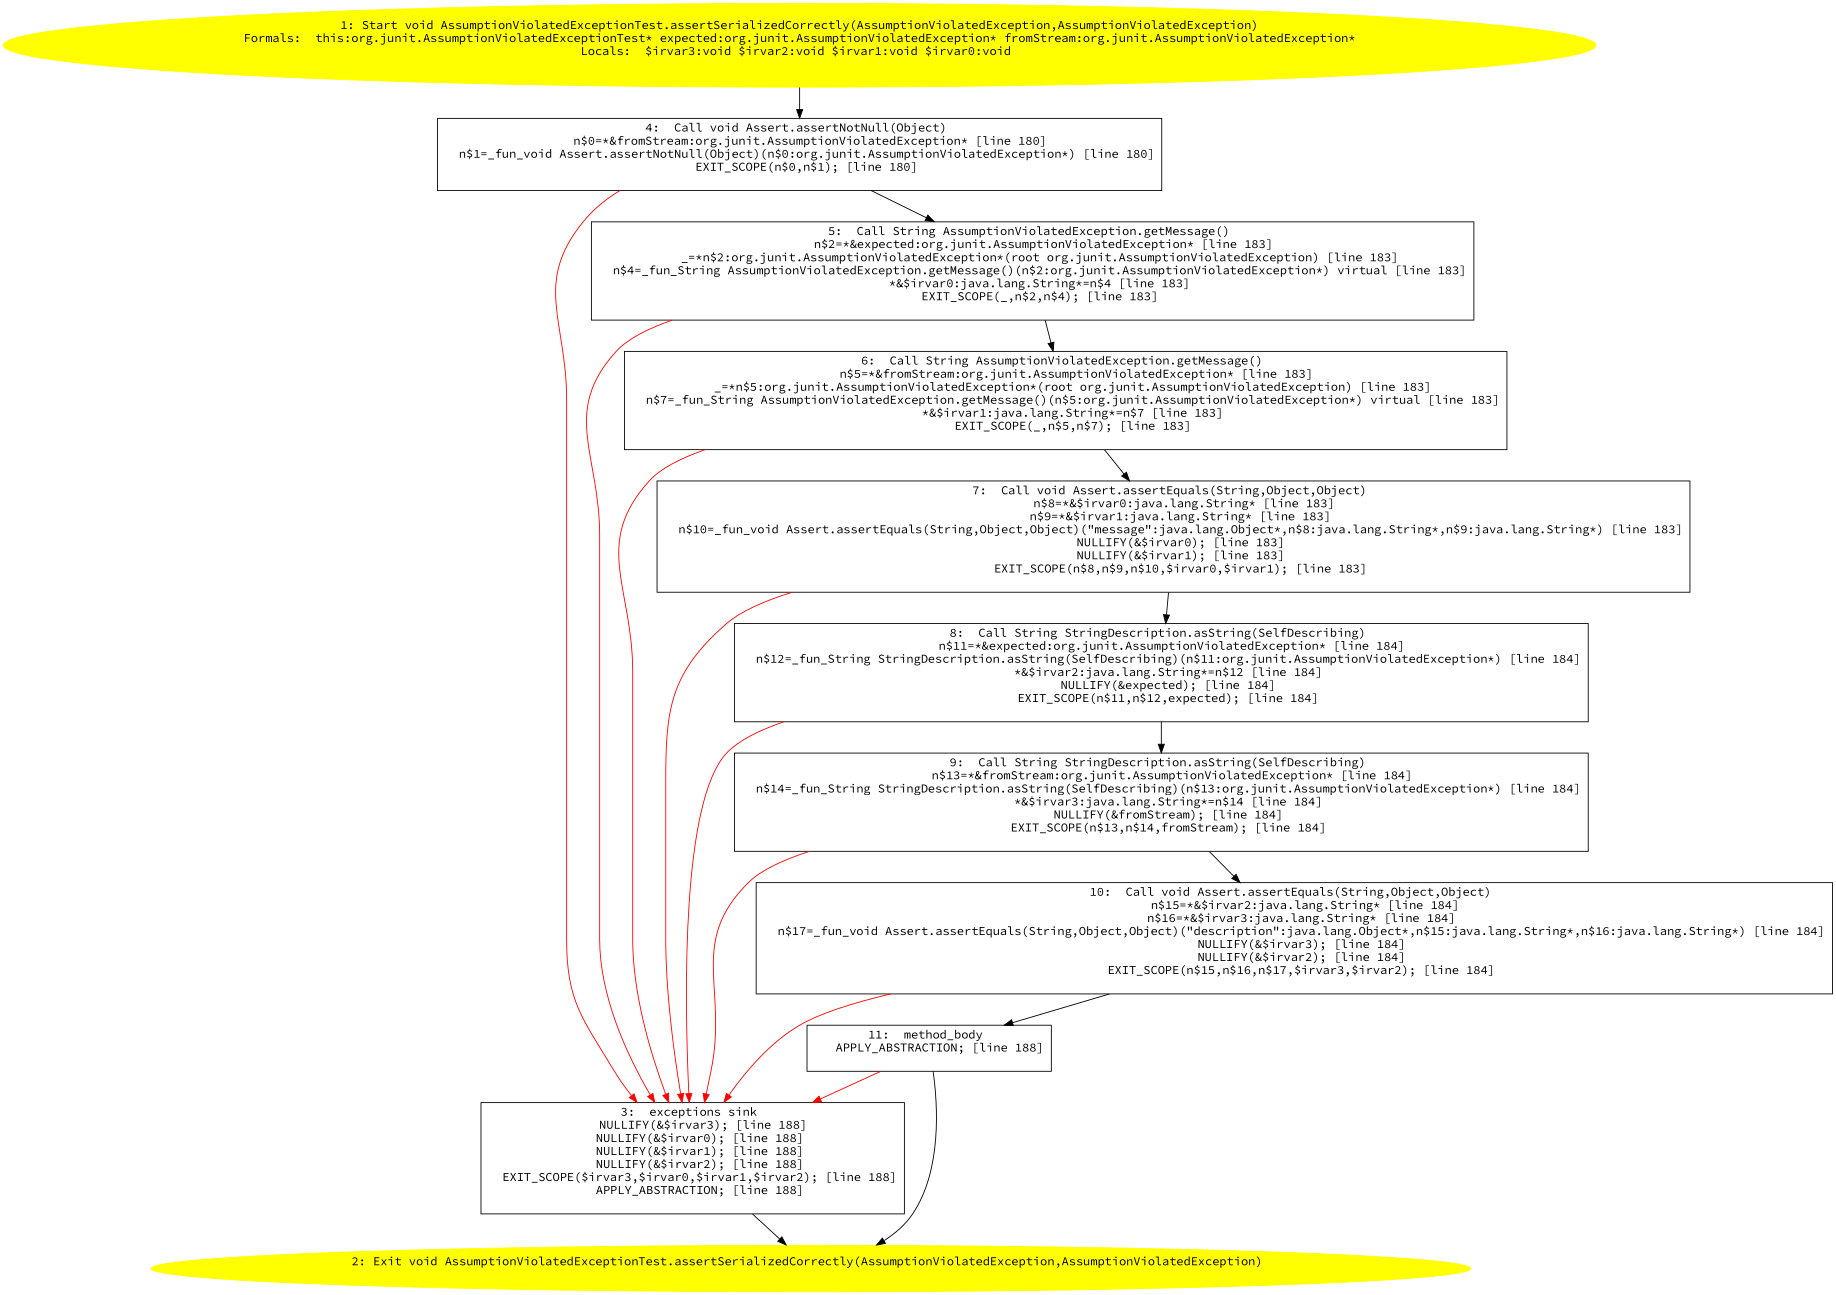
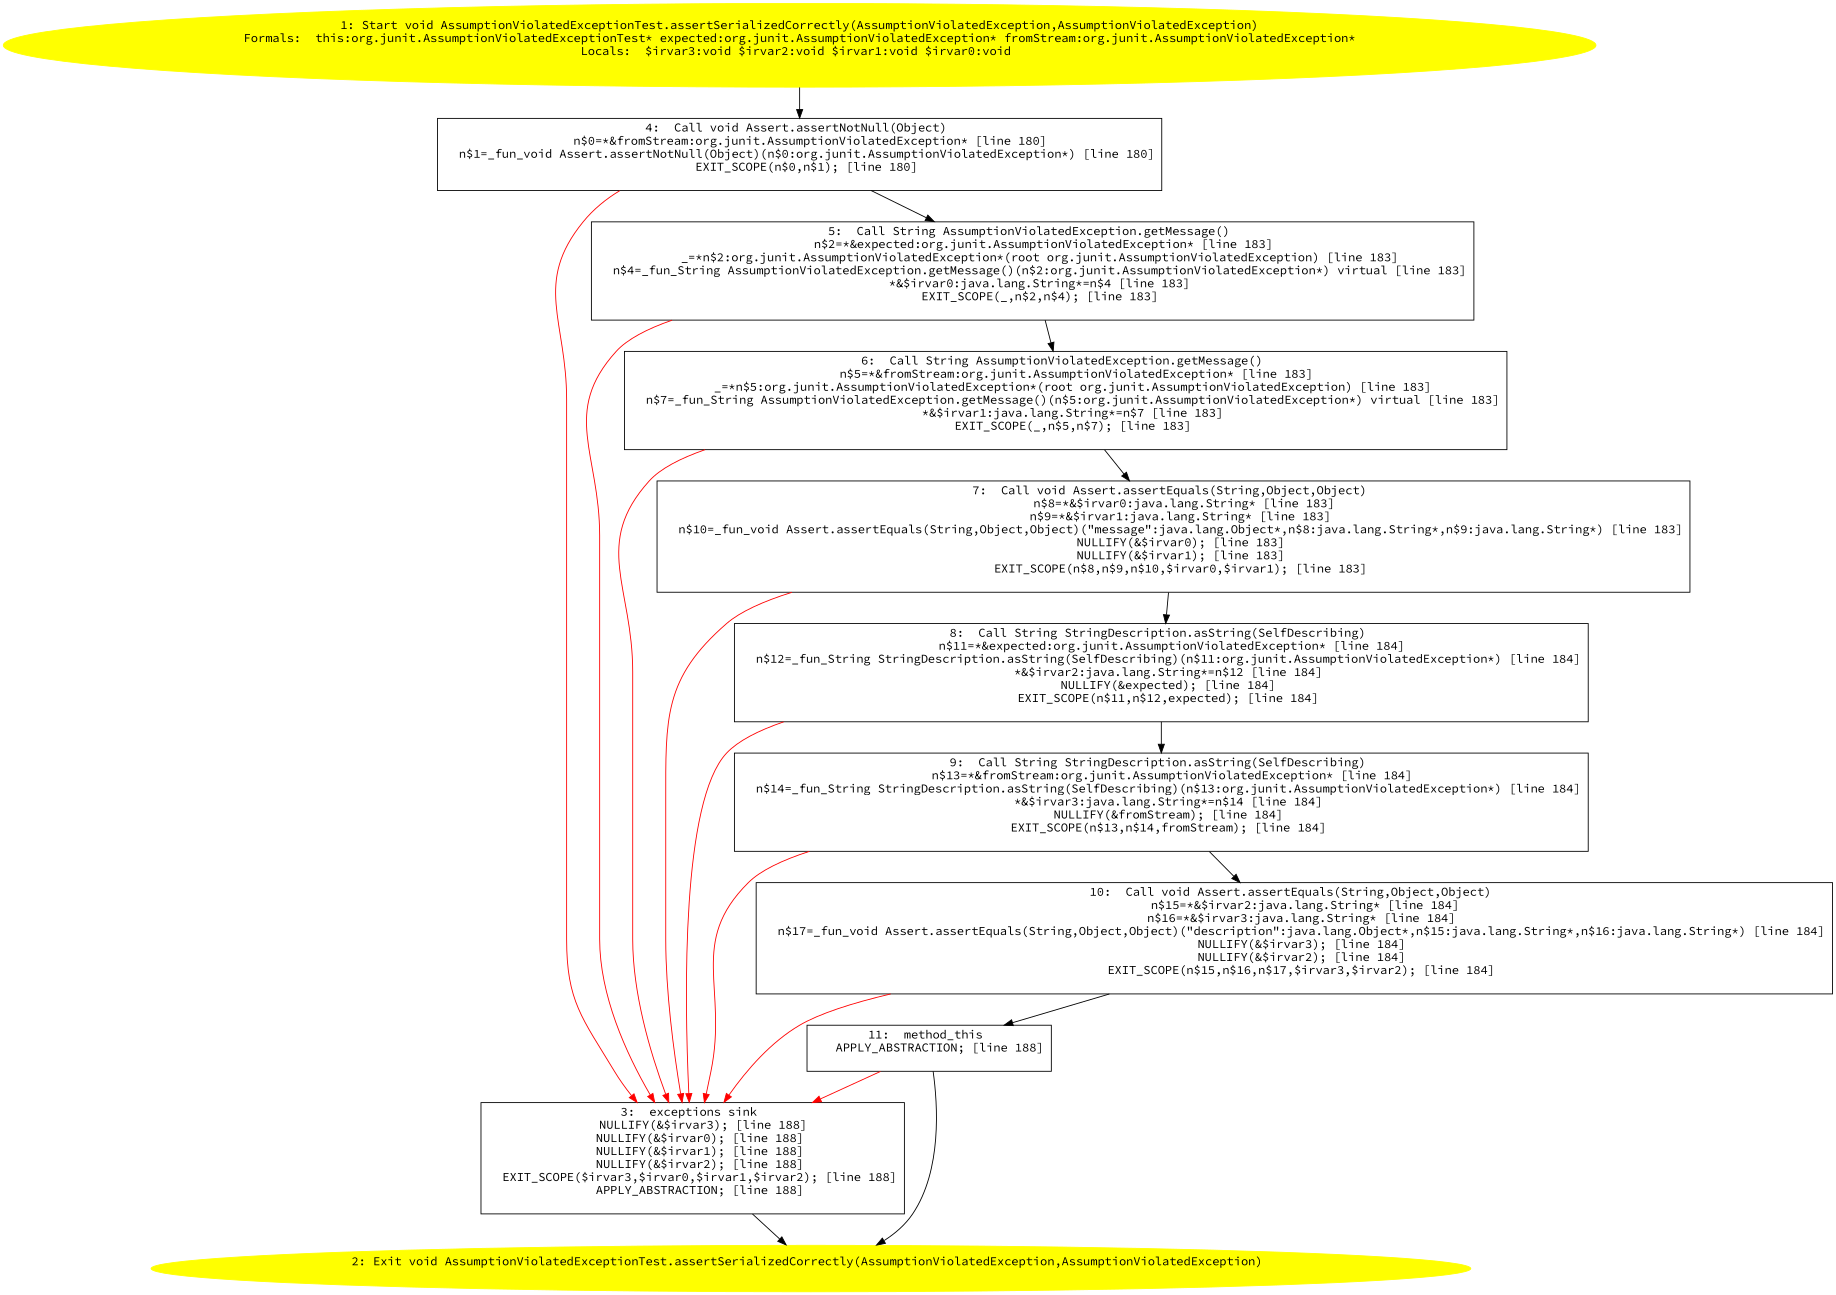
(929, 1048) -> (929, 1048)
